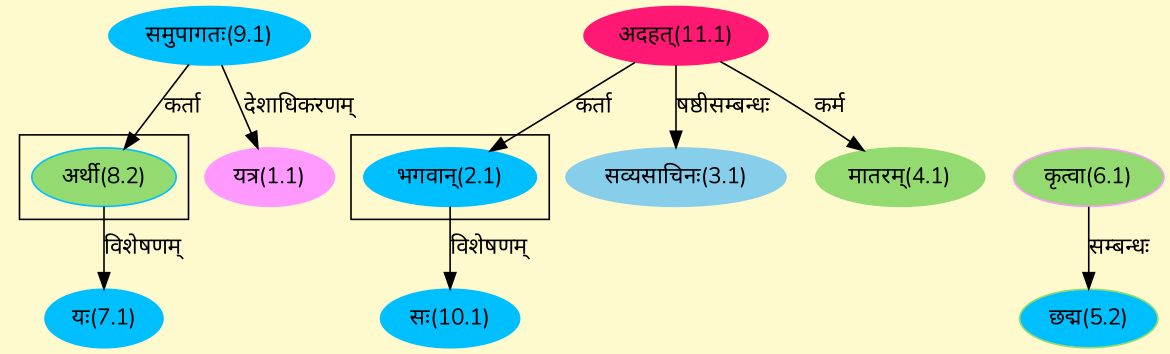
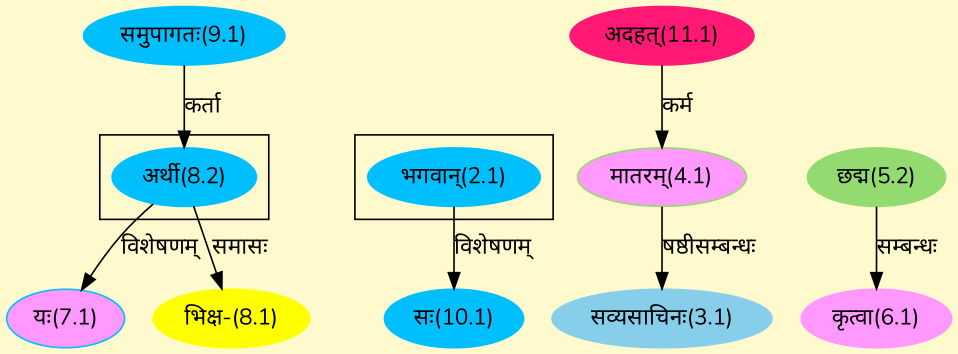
(676, 98) -> (662, 240)
(570, 102) -> none
(104, 177) -> (184, 177)
(270, 177) -> none
(900, 177) -> (662, 177)
(1089, 177) -> (877, 318)
(1089, 240) -> (877, 240)
(104, 318) -> (66, 318)
none -> (231, 318)
(1089, 318) -> (877, 177)
